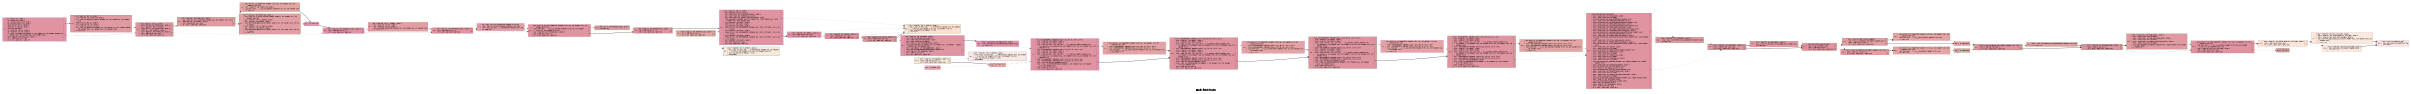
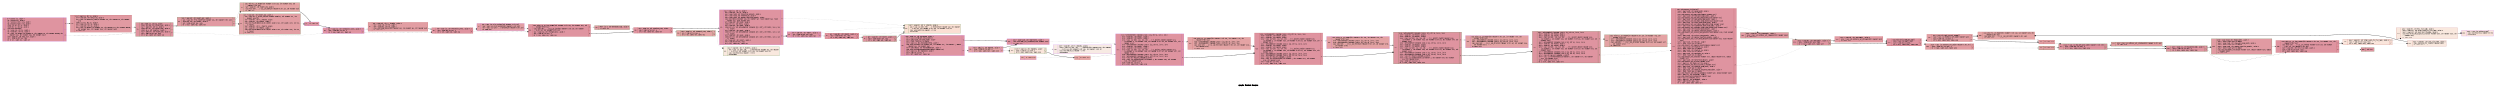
(2368, 46) -> (2222, 36)
none -> (986, 49)
(1922, 50) -> none
